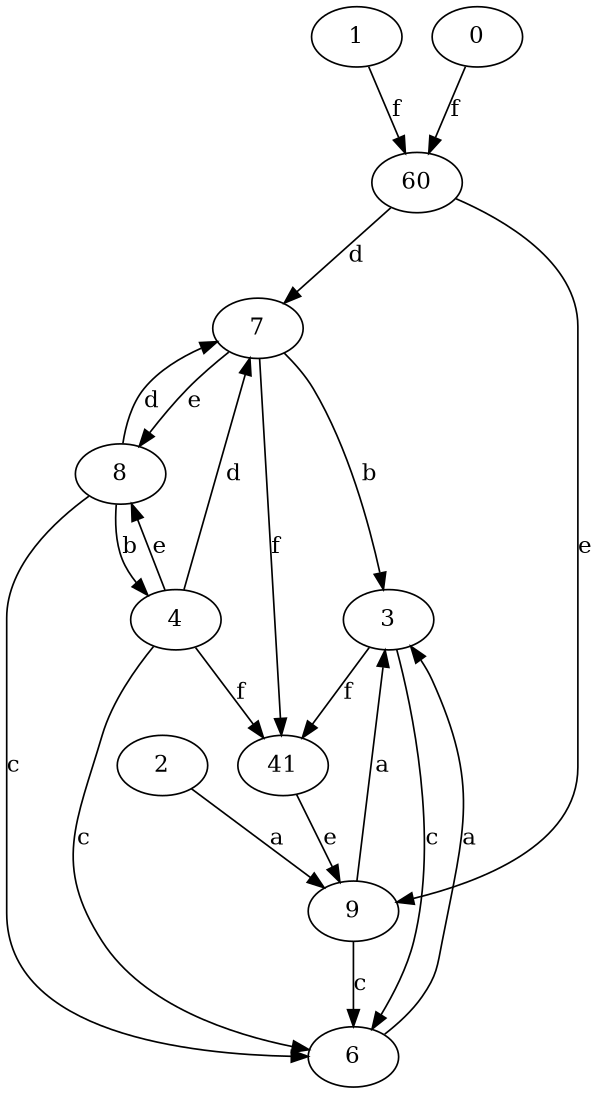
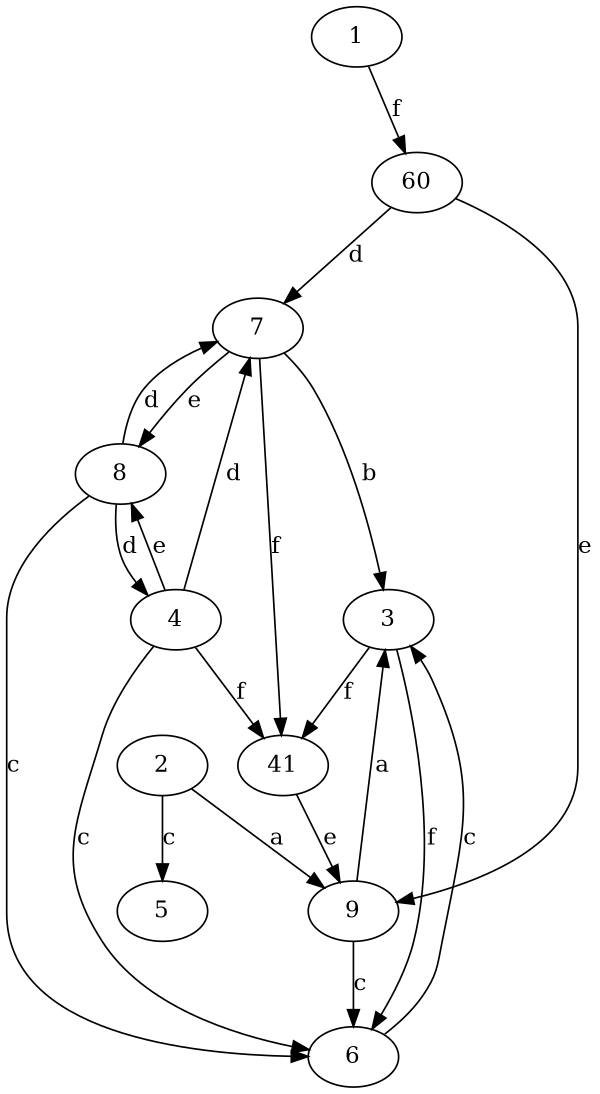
(477, 37) -> none
(131, 547) -> (131, 547)
(432, 838) -> (432, 838)
(470, 838) -> (470, 838)
none -> (162, 911)
